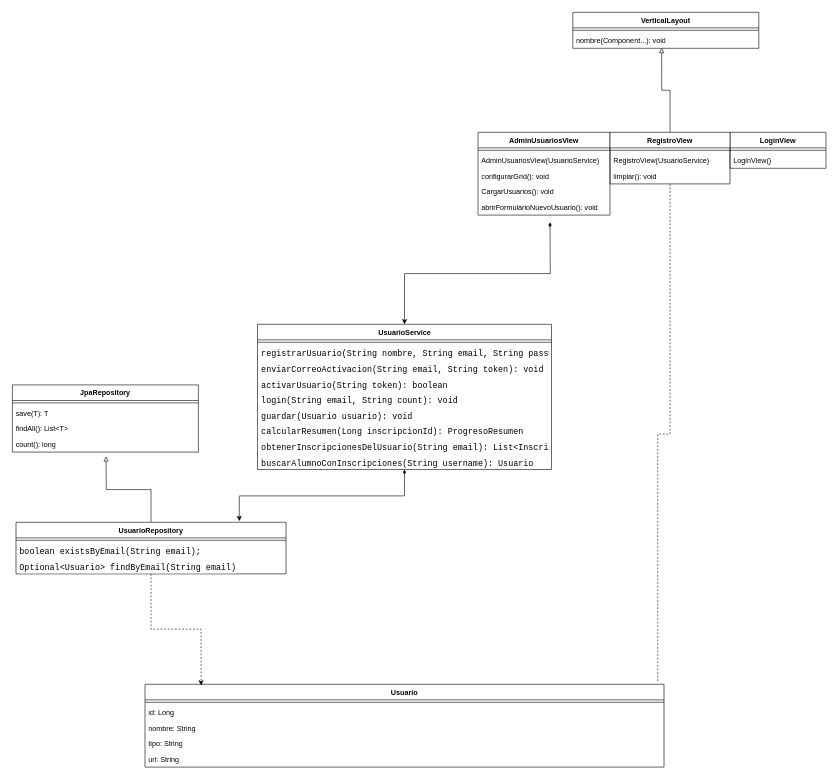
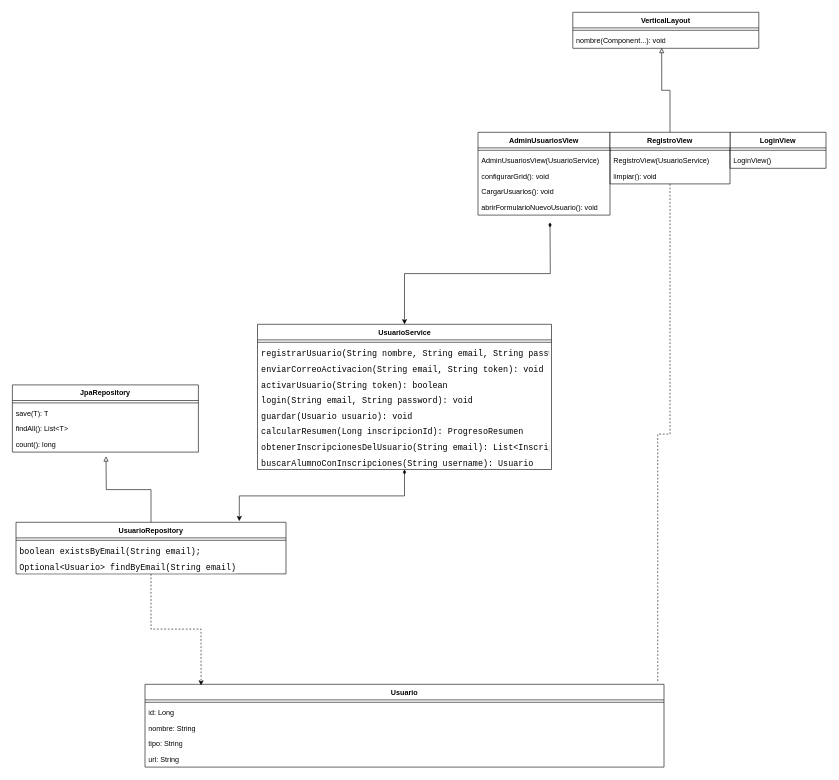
(328, 400) -> (334, 400)
